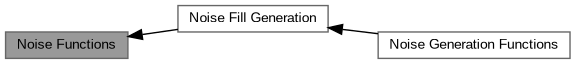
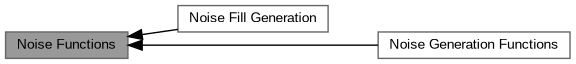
(360, 32) -> (260, 45)
